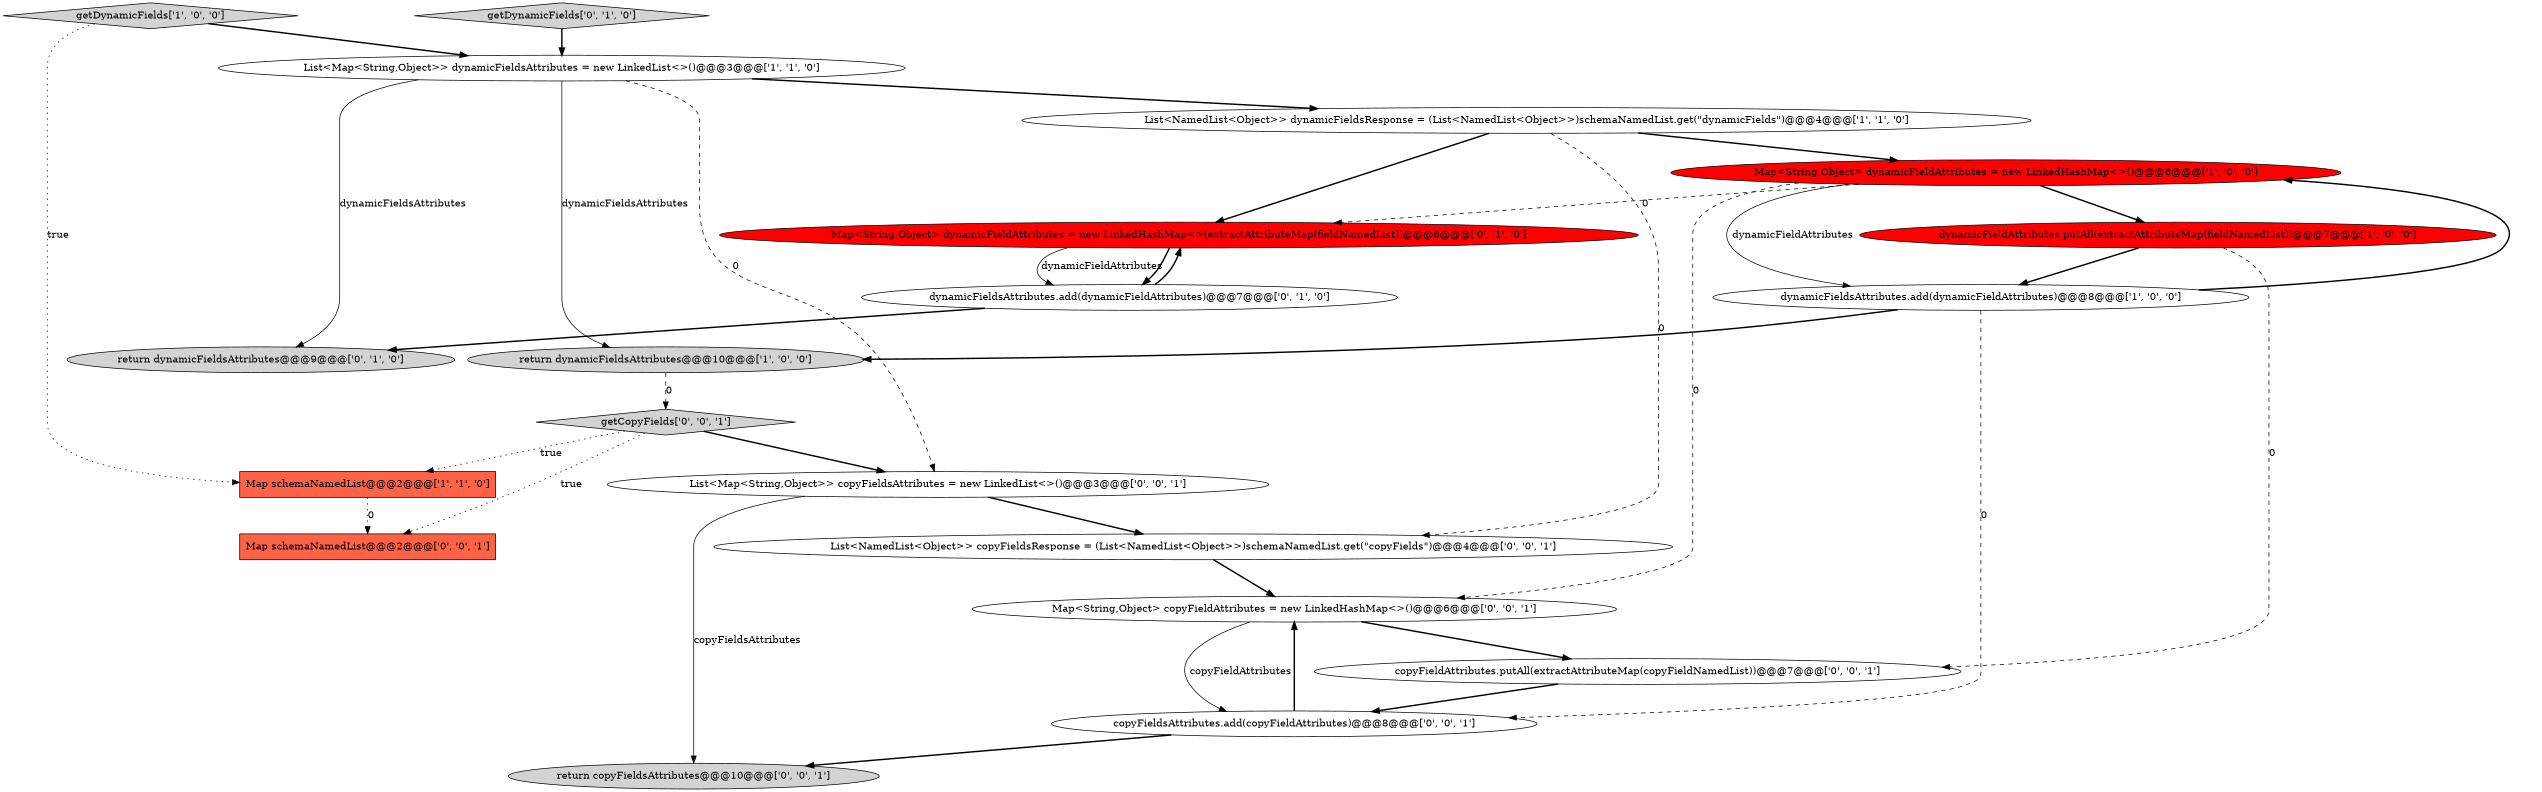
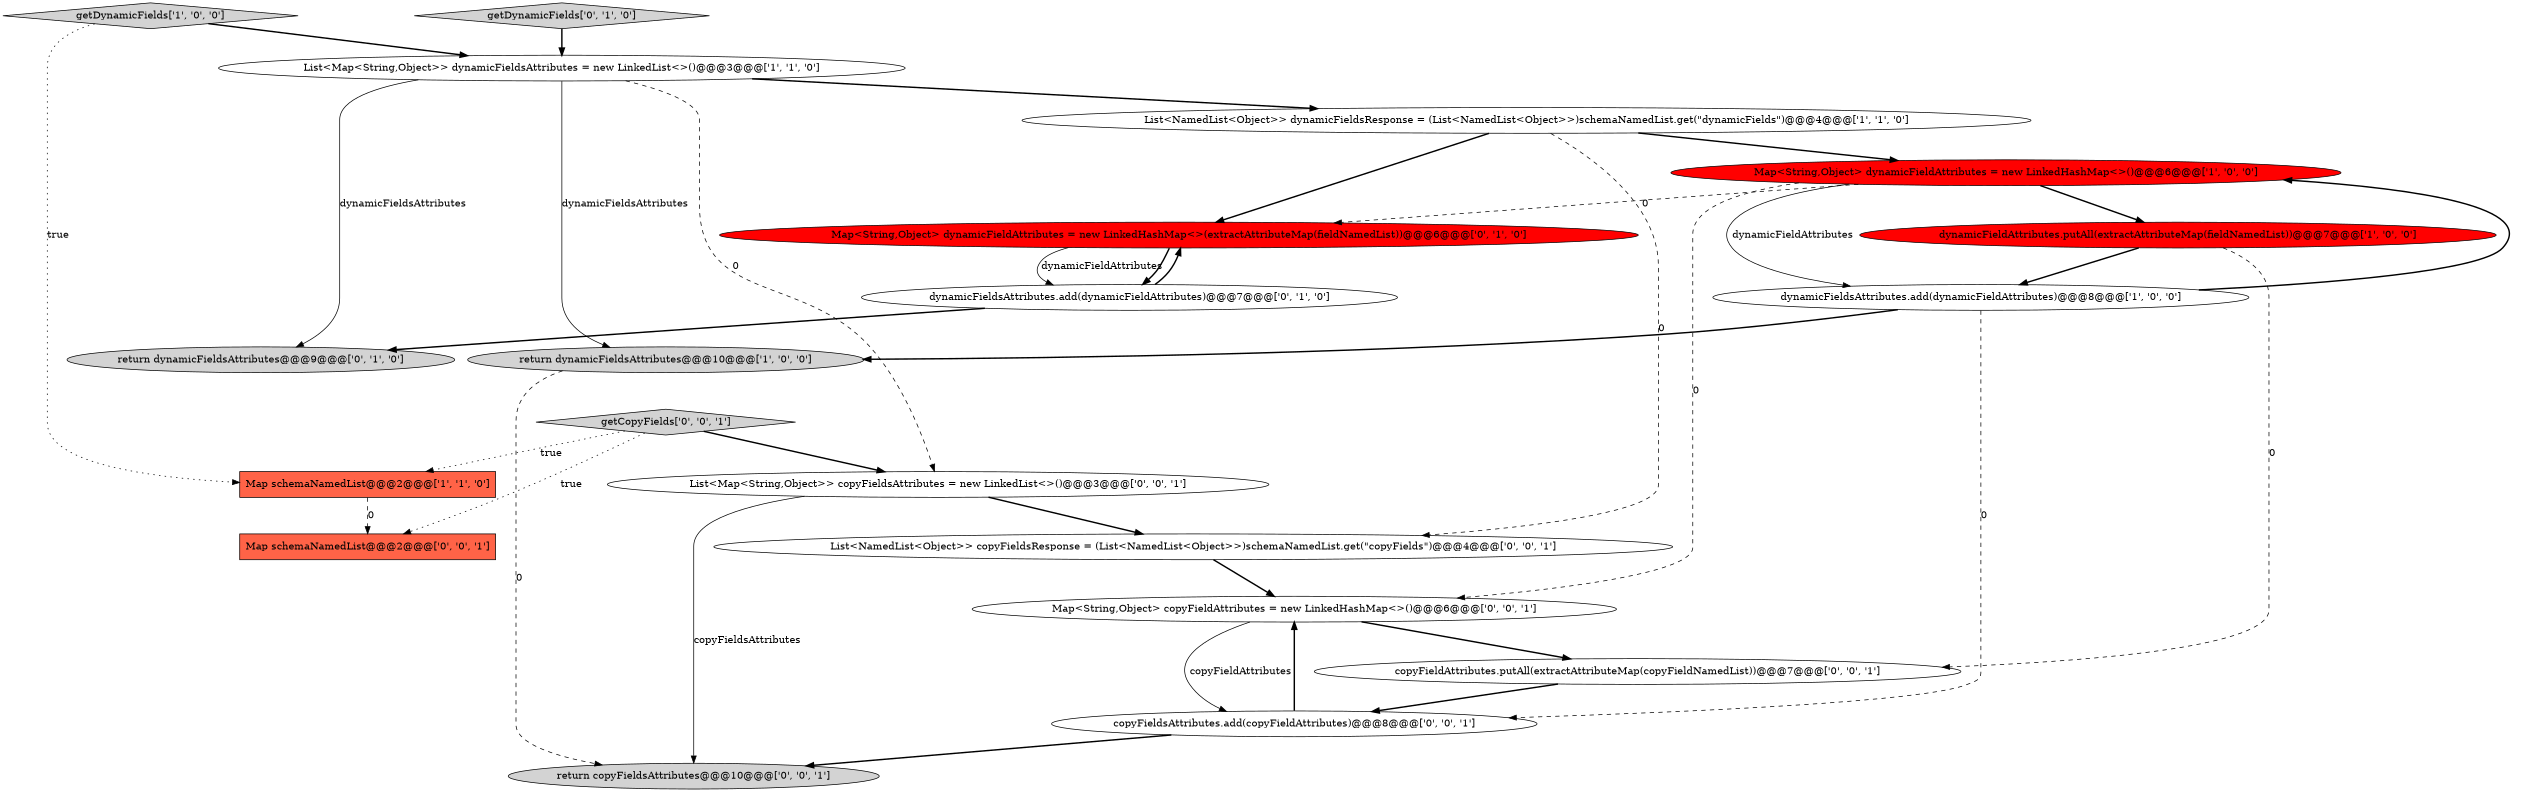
(666, 387) -> (516, 582)
(368, 512) -> (368, 512)
